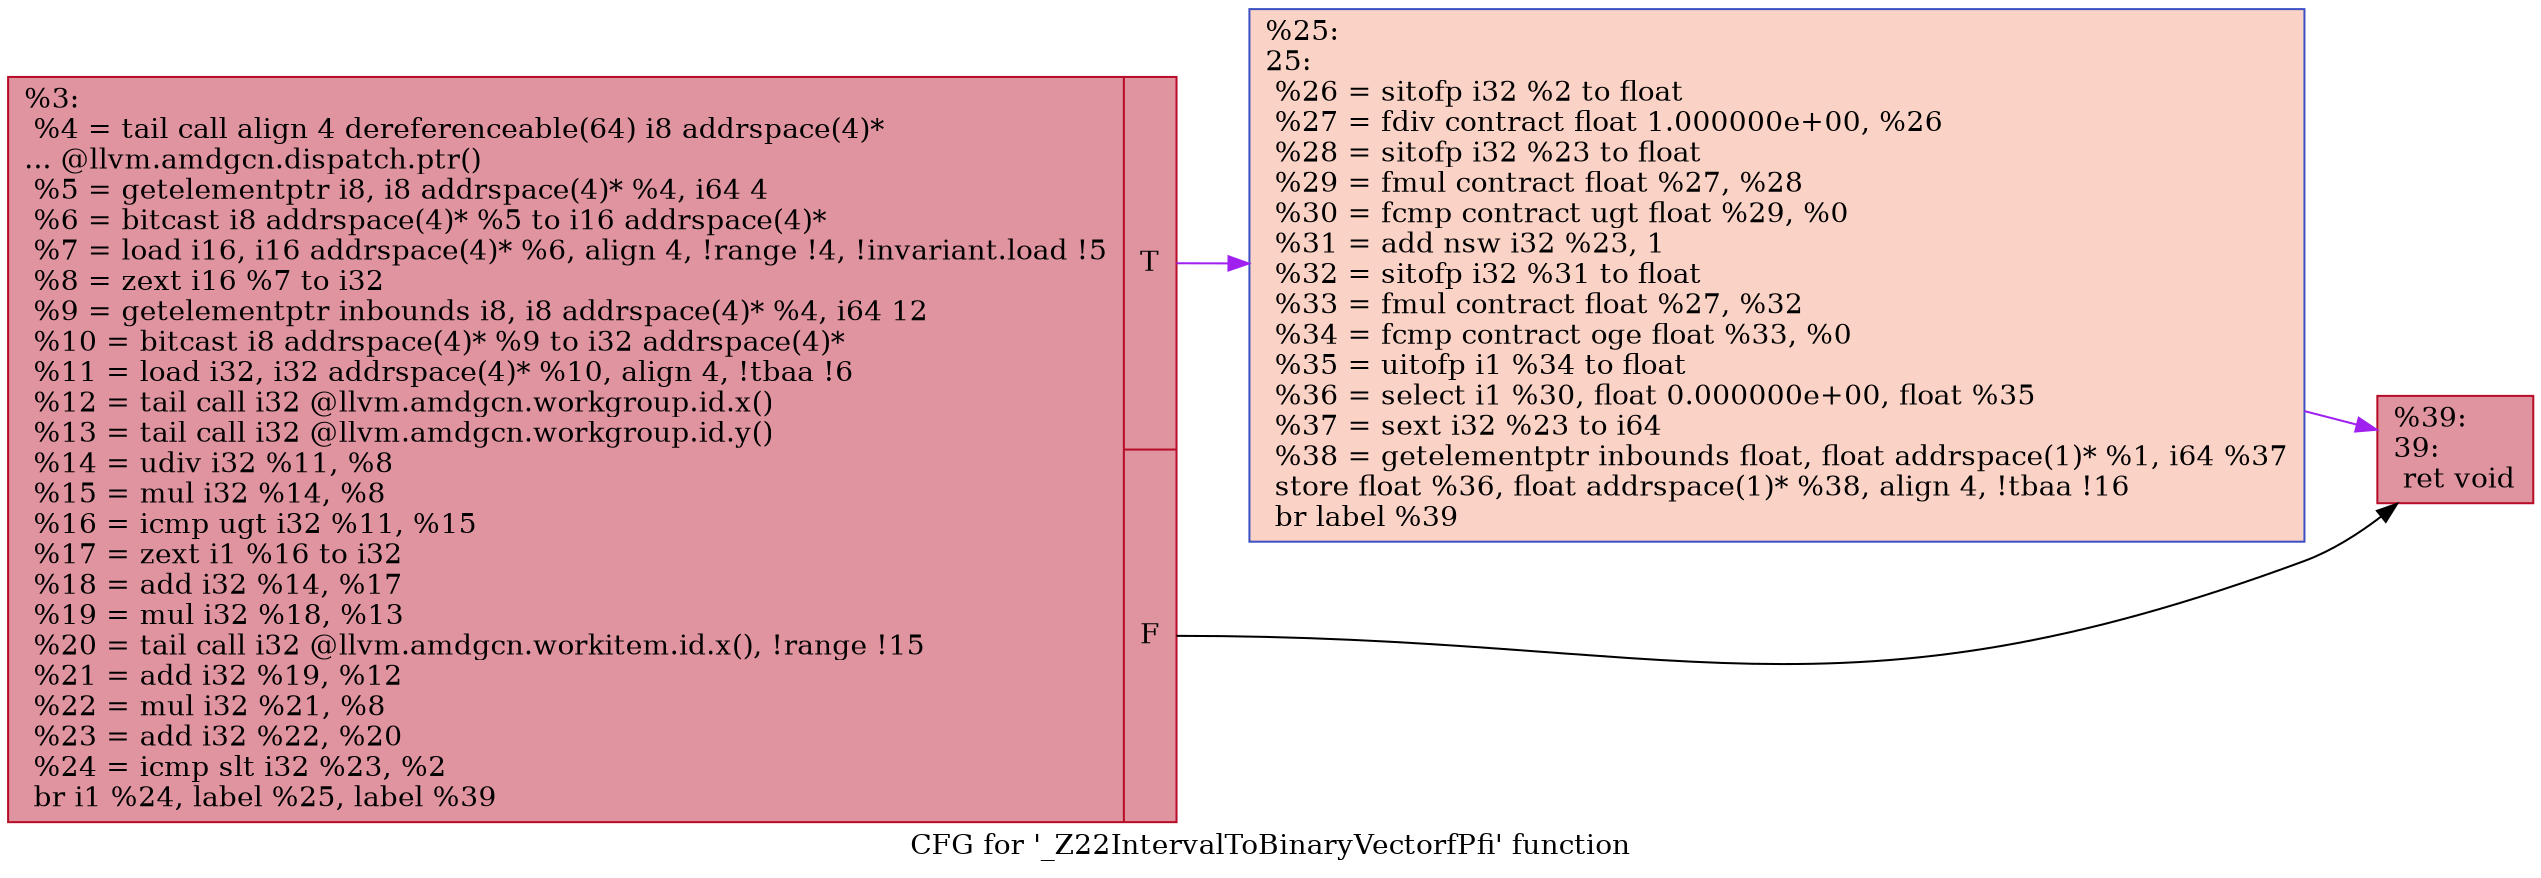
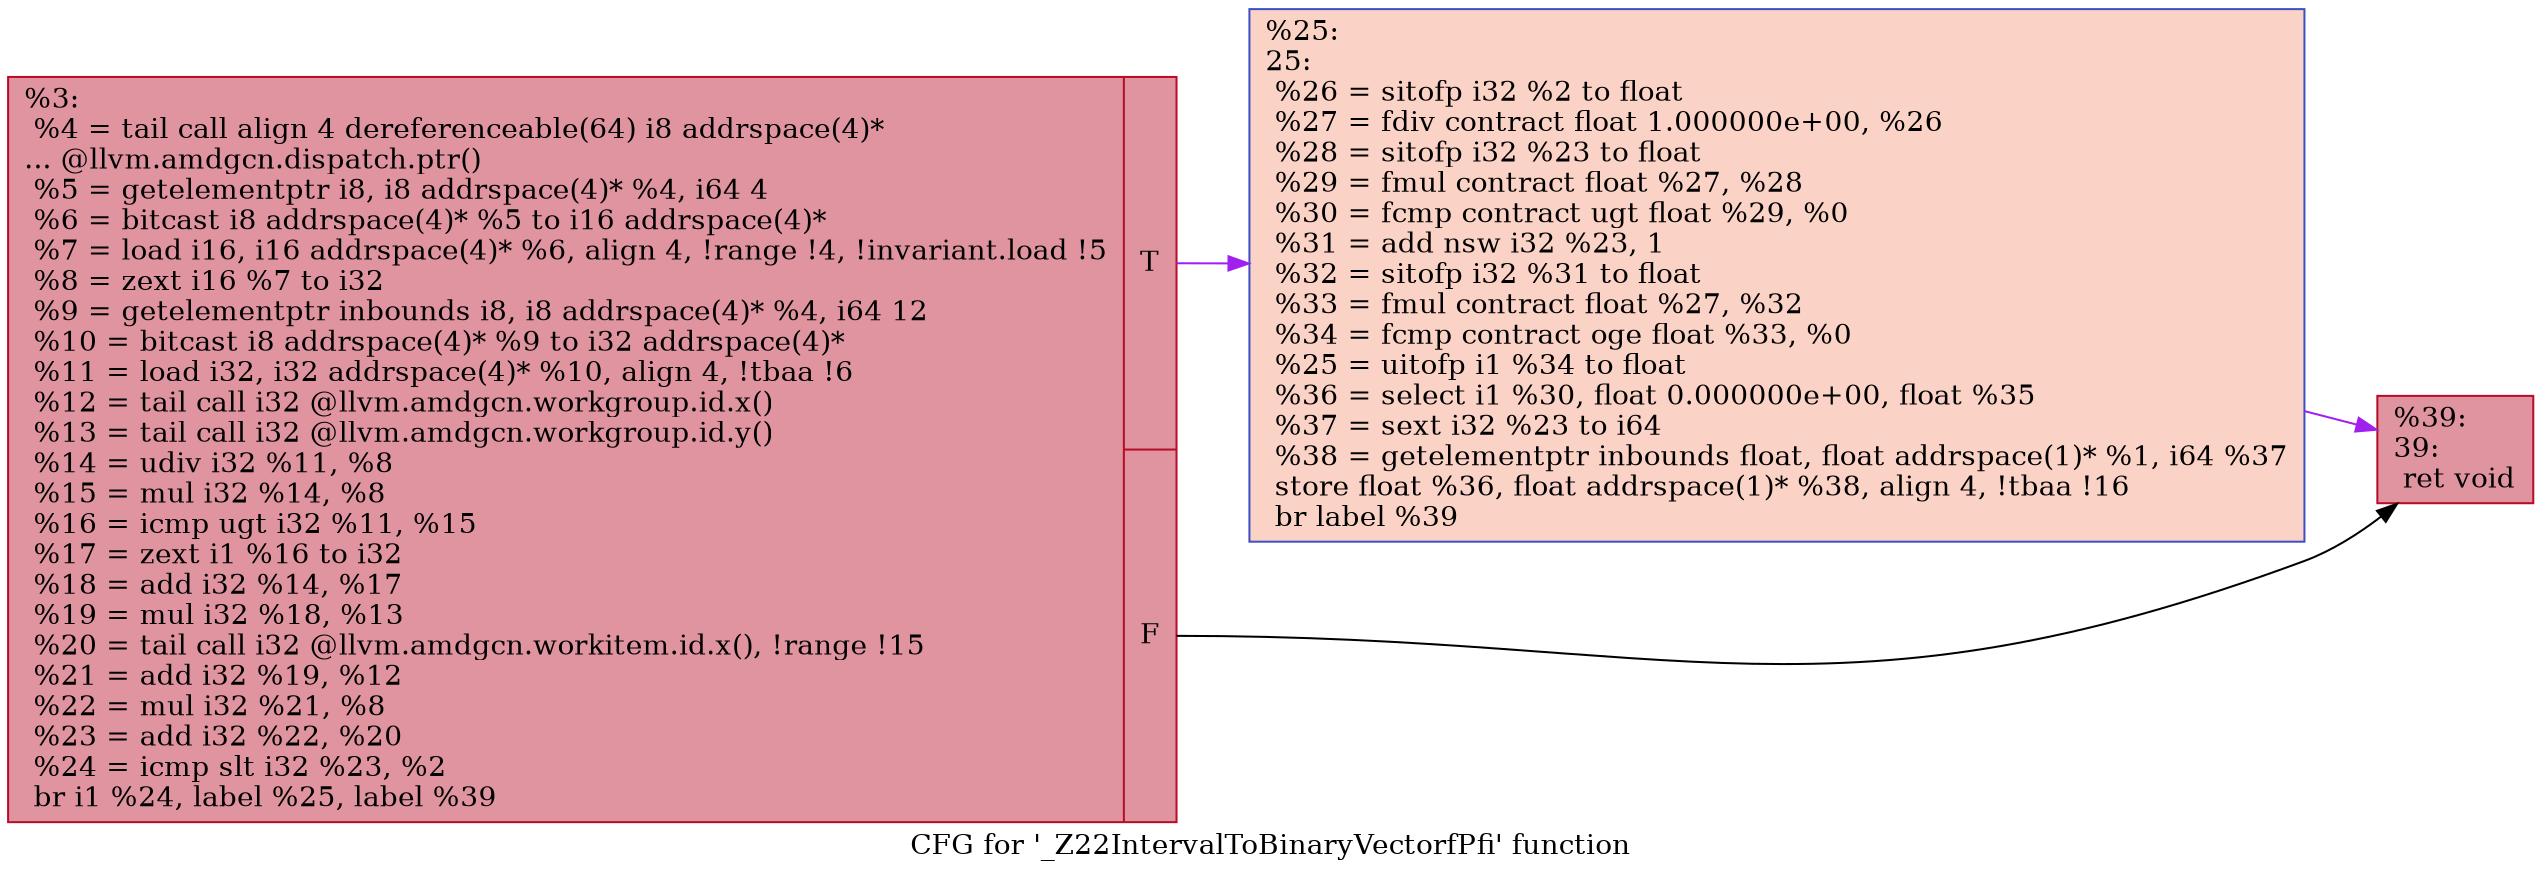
(1476, 366) -> (1476, 366)
